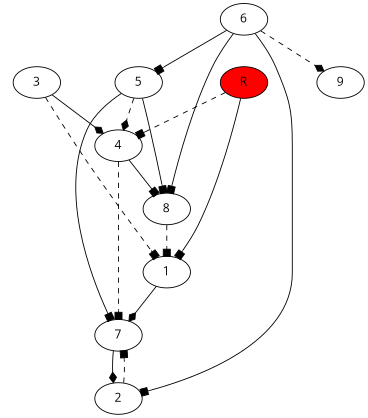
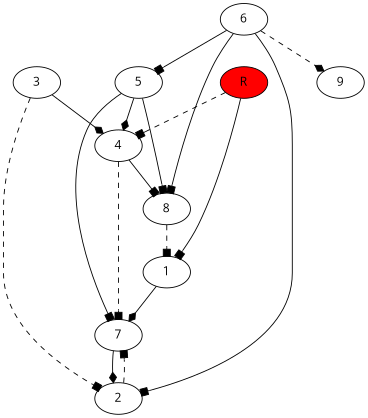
(130, 109) -> (130, 109)
(96, 175) -> (4, 258)
